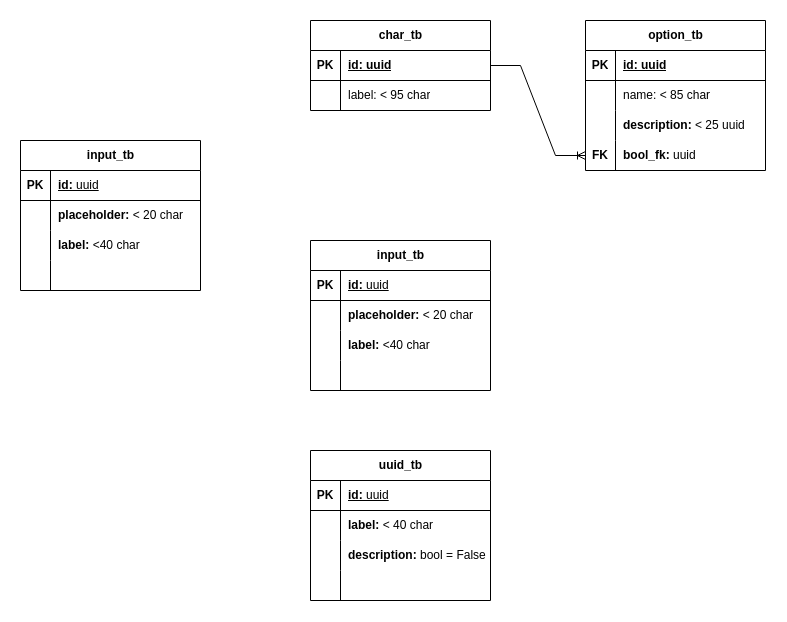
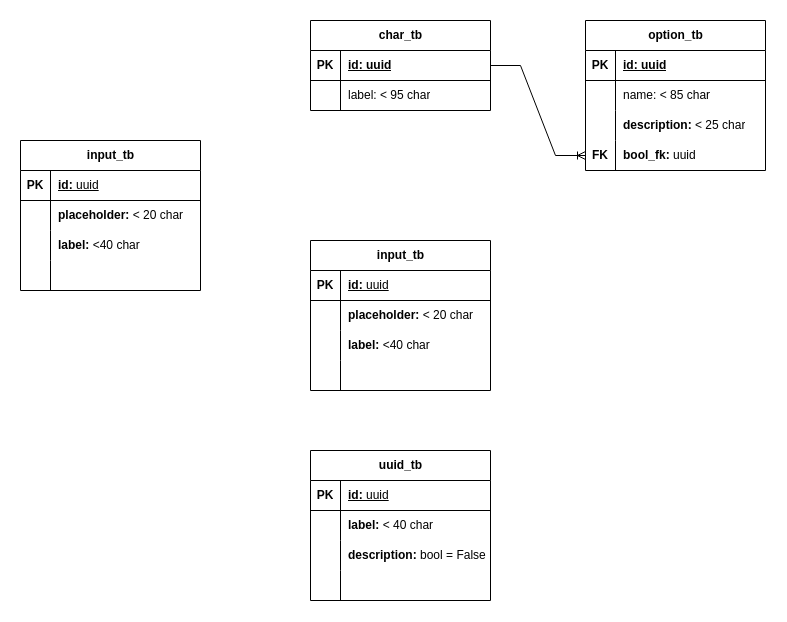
(687, 126) -> (688, 126)
